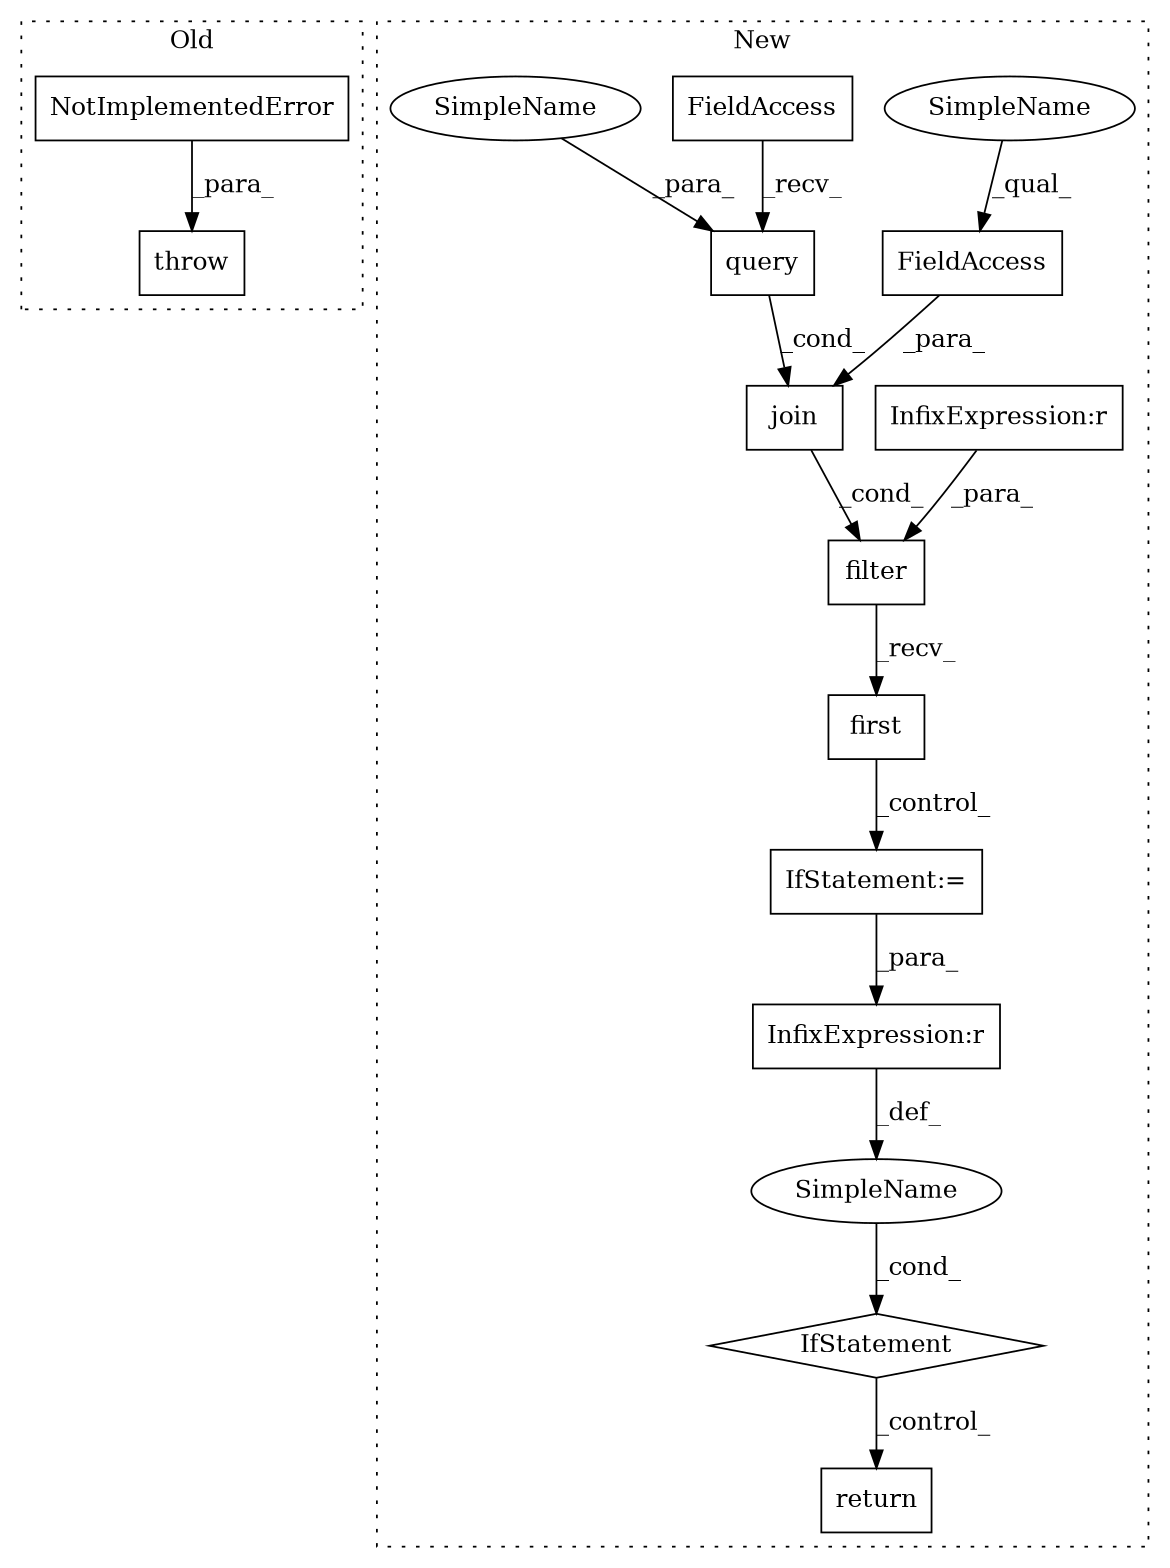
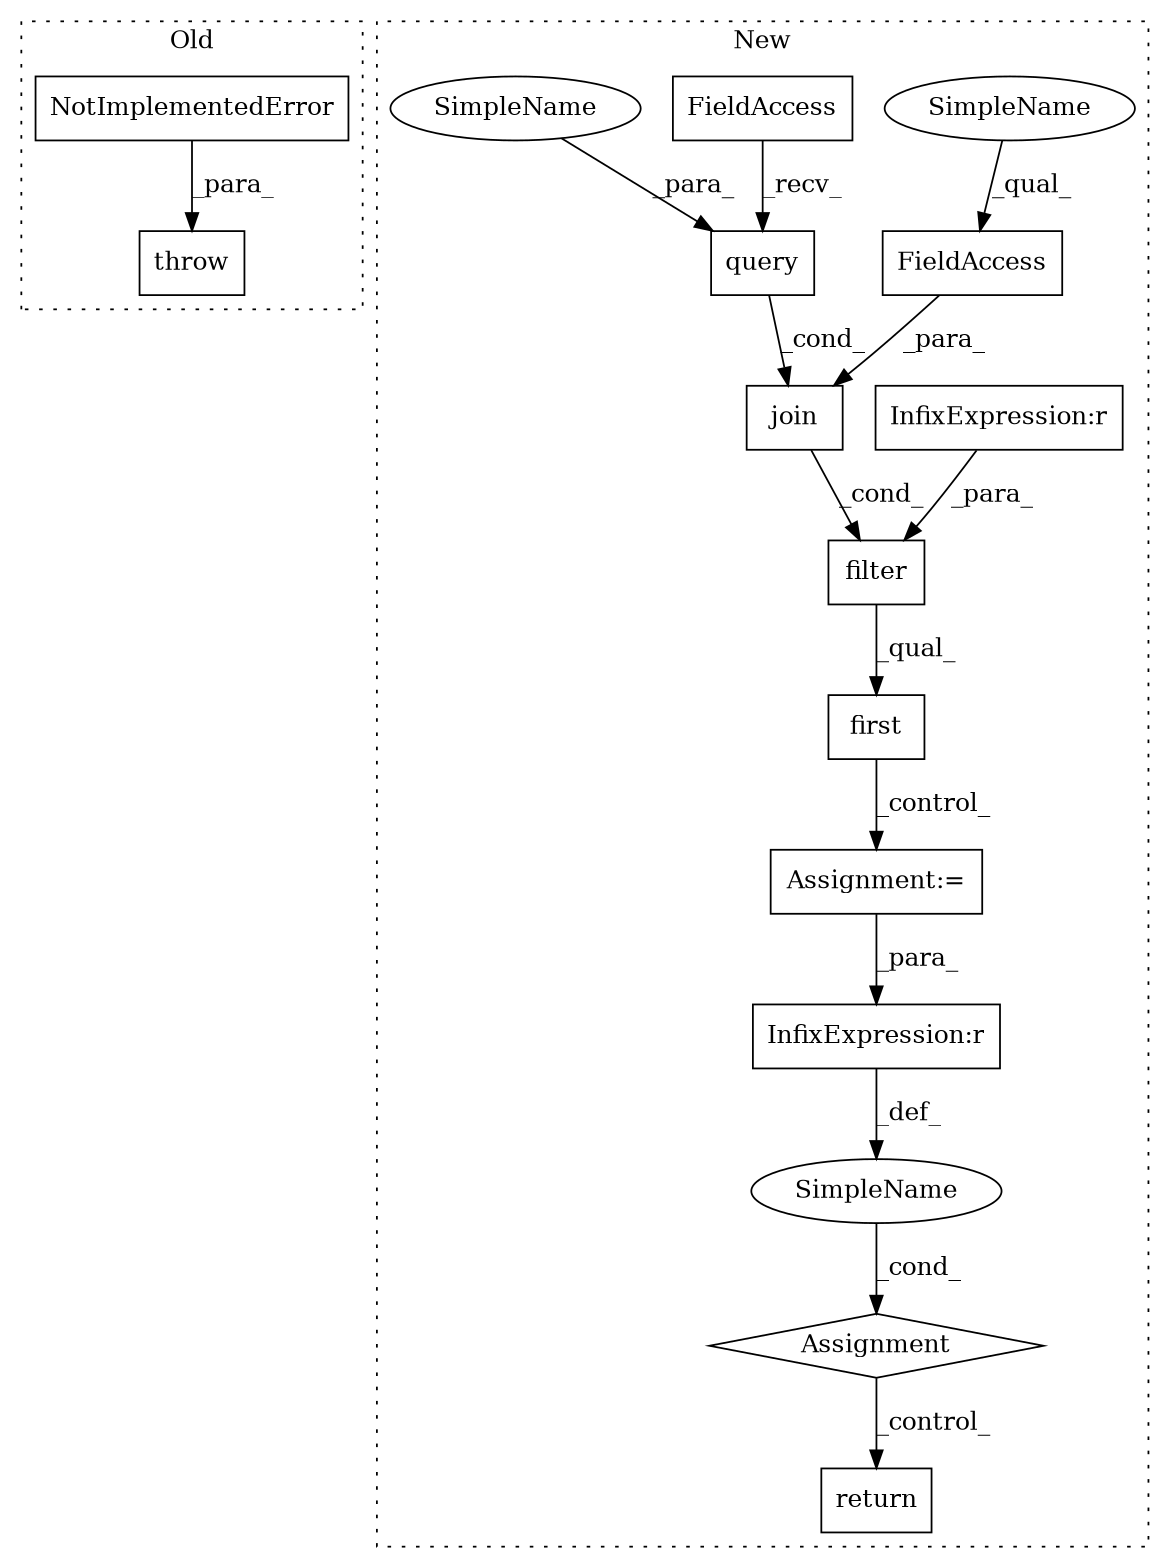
(916, 650) -> (916, 650)
(876, 882) -> (876, 882)
(876, 1346) -> (876, 1346)
